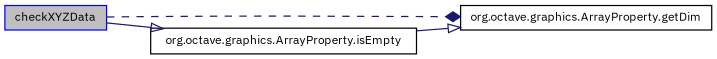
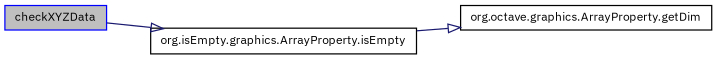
(276, 16) -> none
(284, 41) -> (284, 41)
